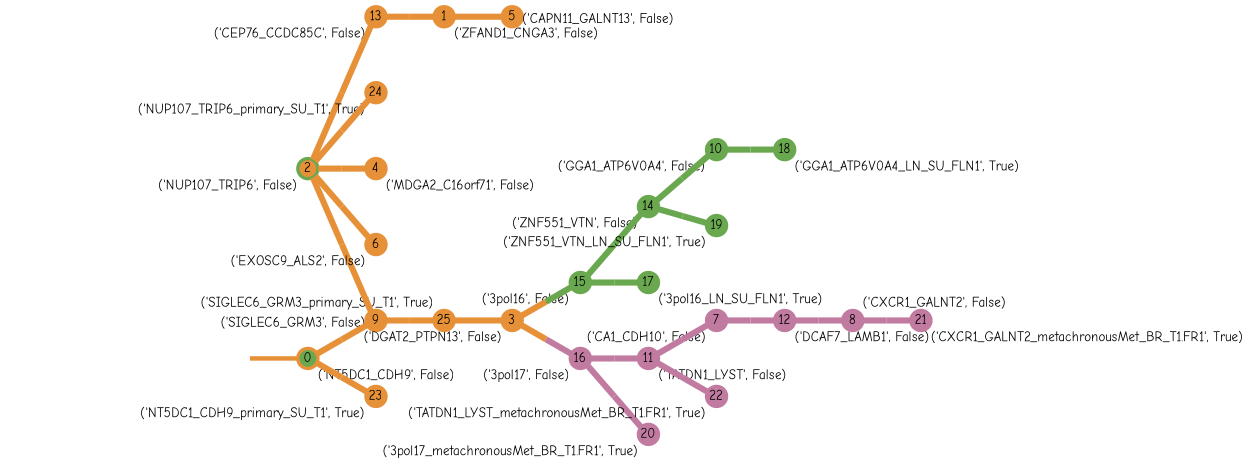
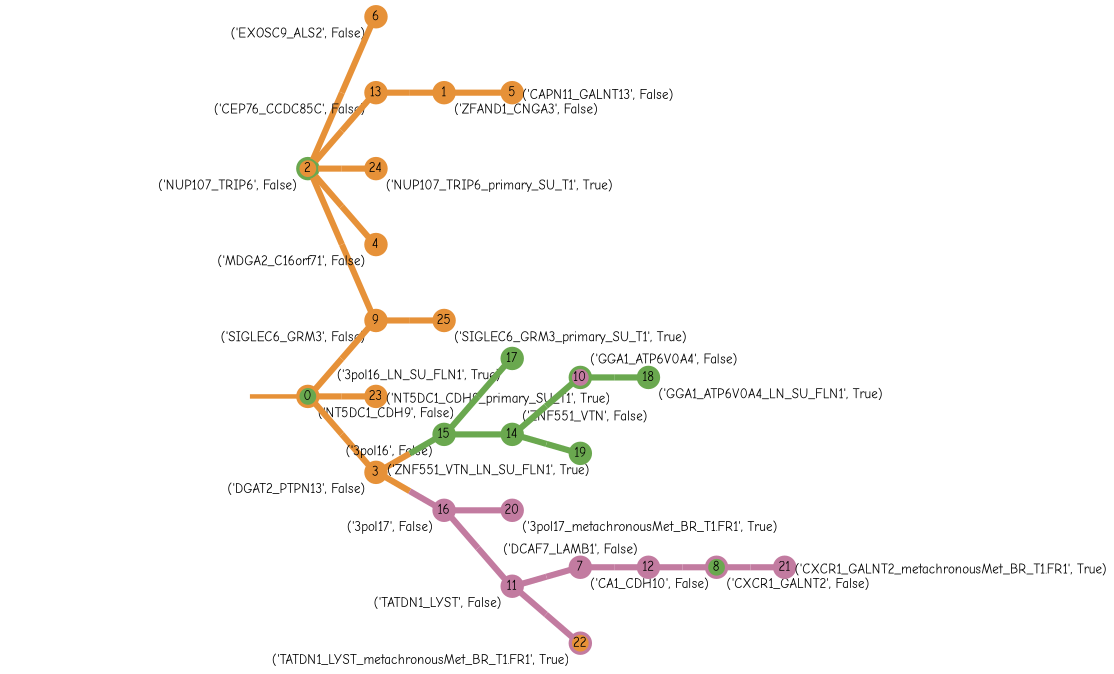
(717, 150) -> (580, 377)
(478, 320) -> (342, 434)
(853, 320) -> (717, 567)
(717, 396) -> (580, 643)
